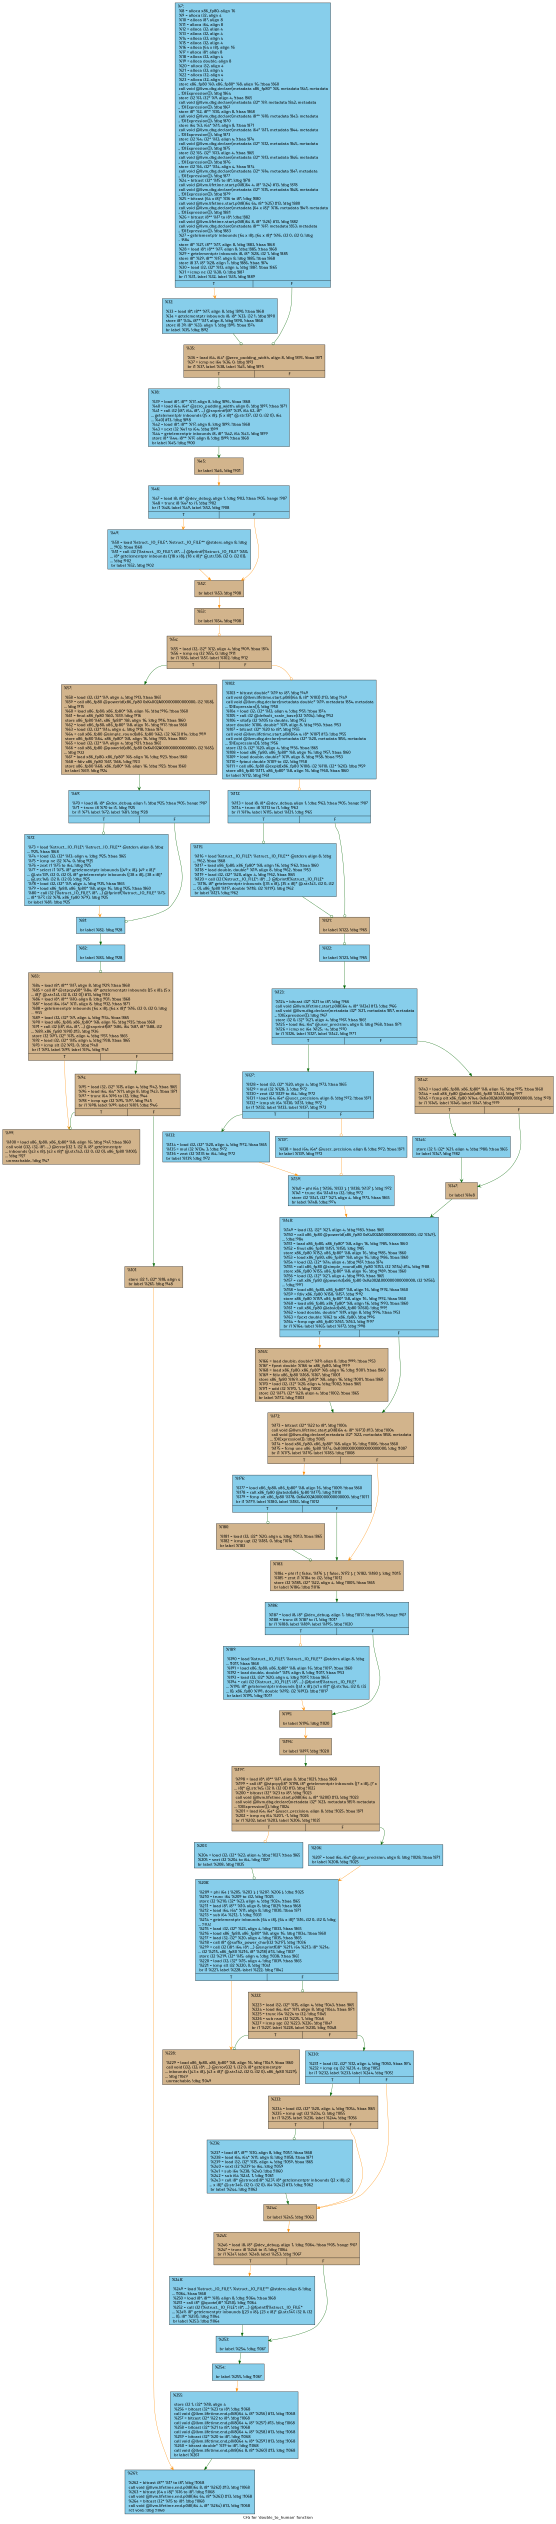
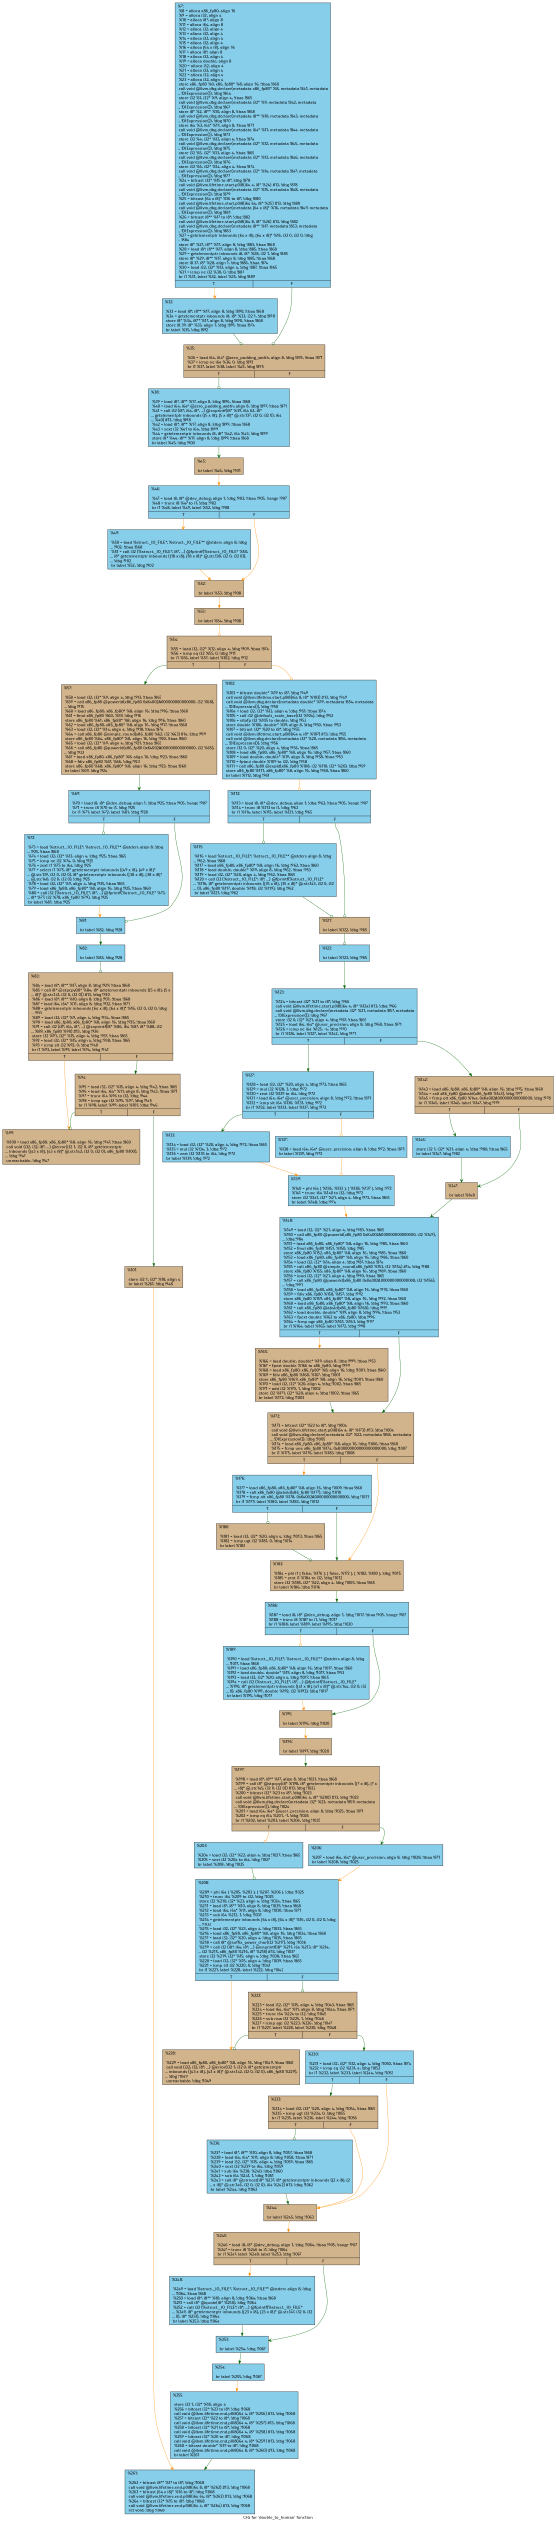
(15, 1156) -> (15, 1156)
